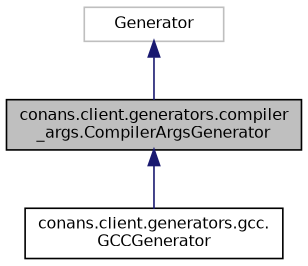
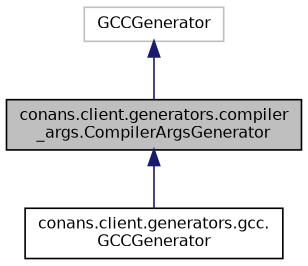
(154, 24) -> (154, 24)
